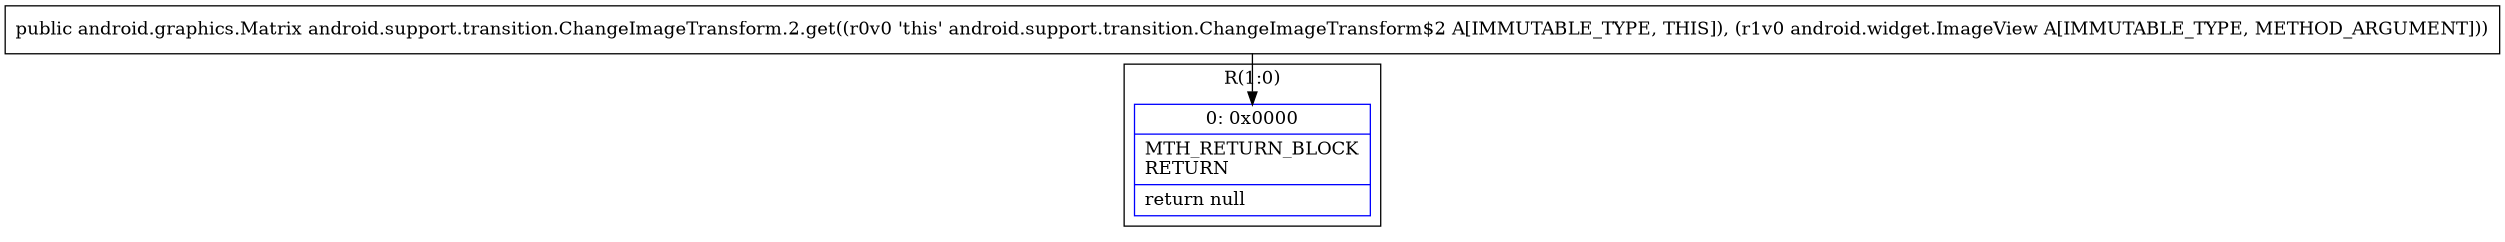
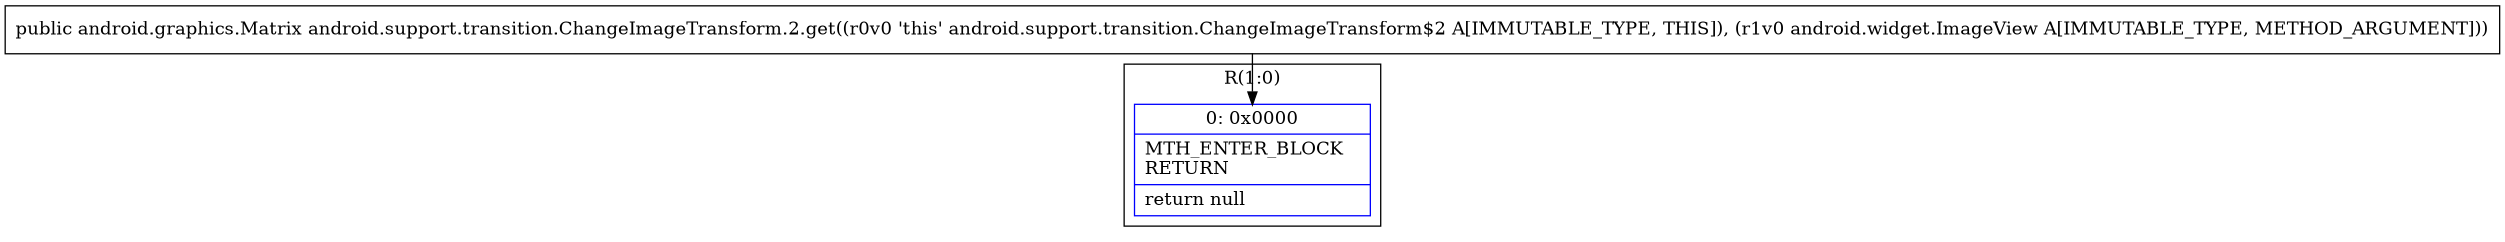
(1252, 149) -> (1245, 149)
